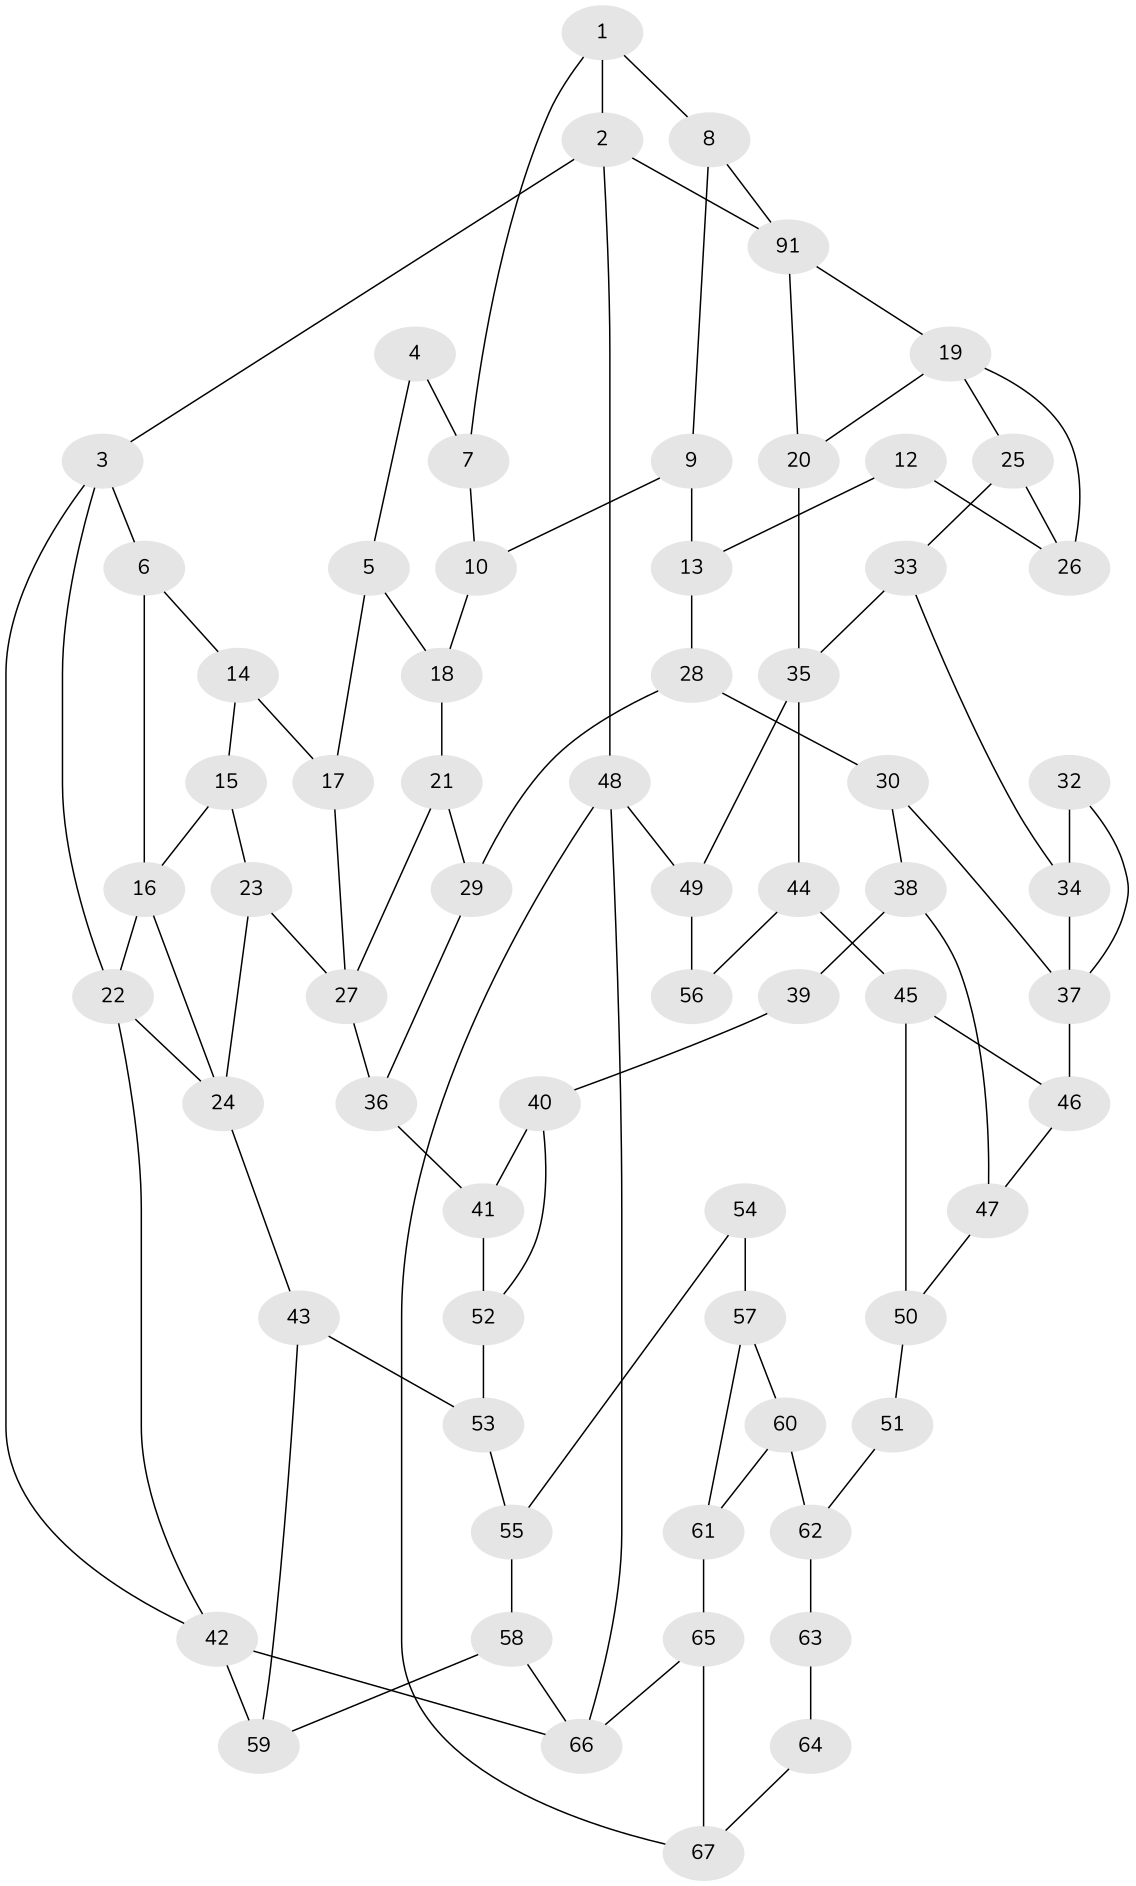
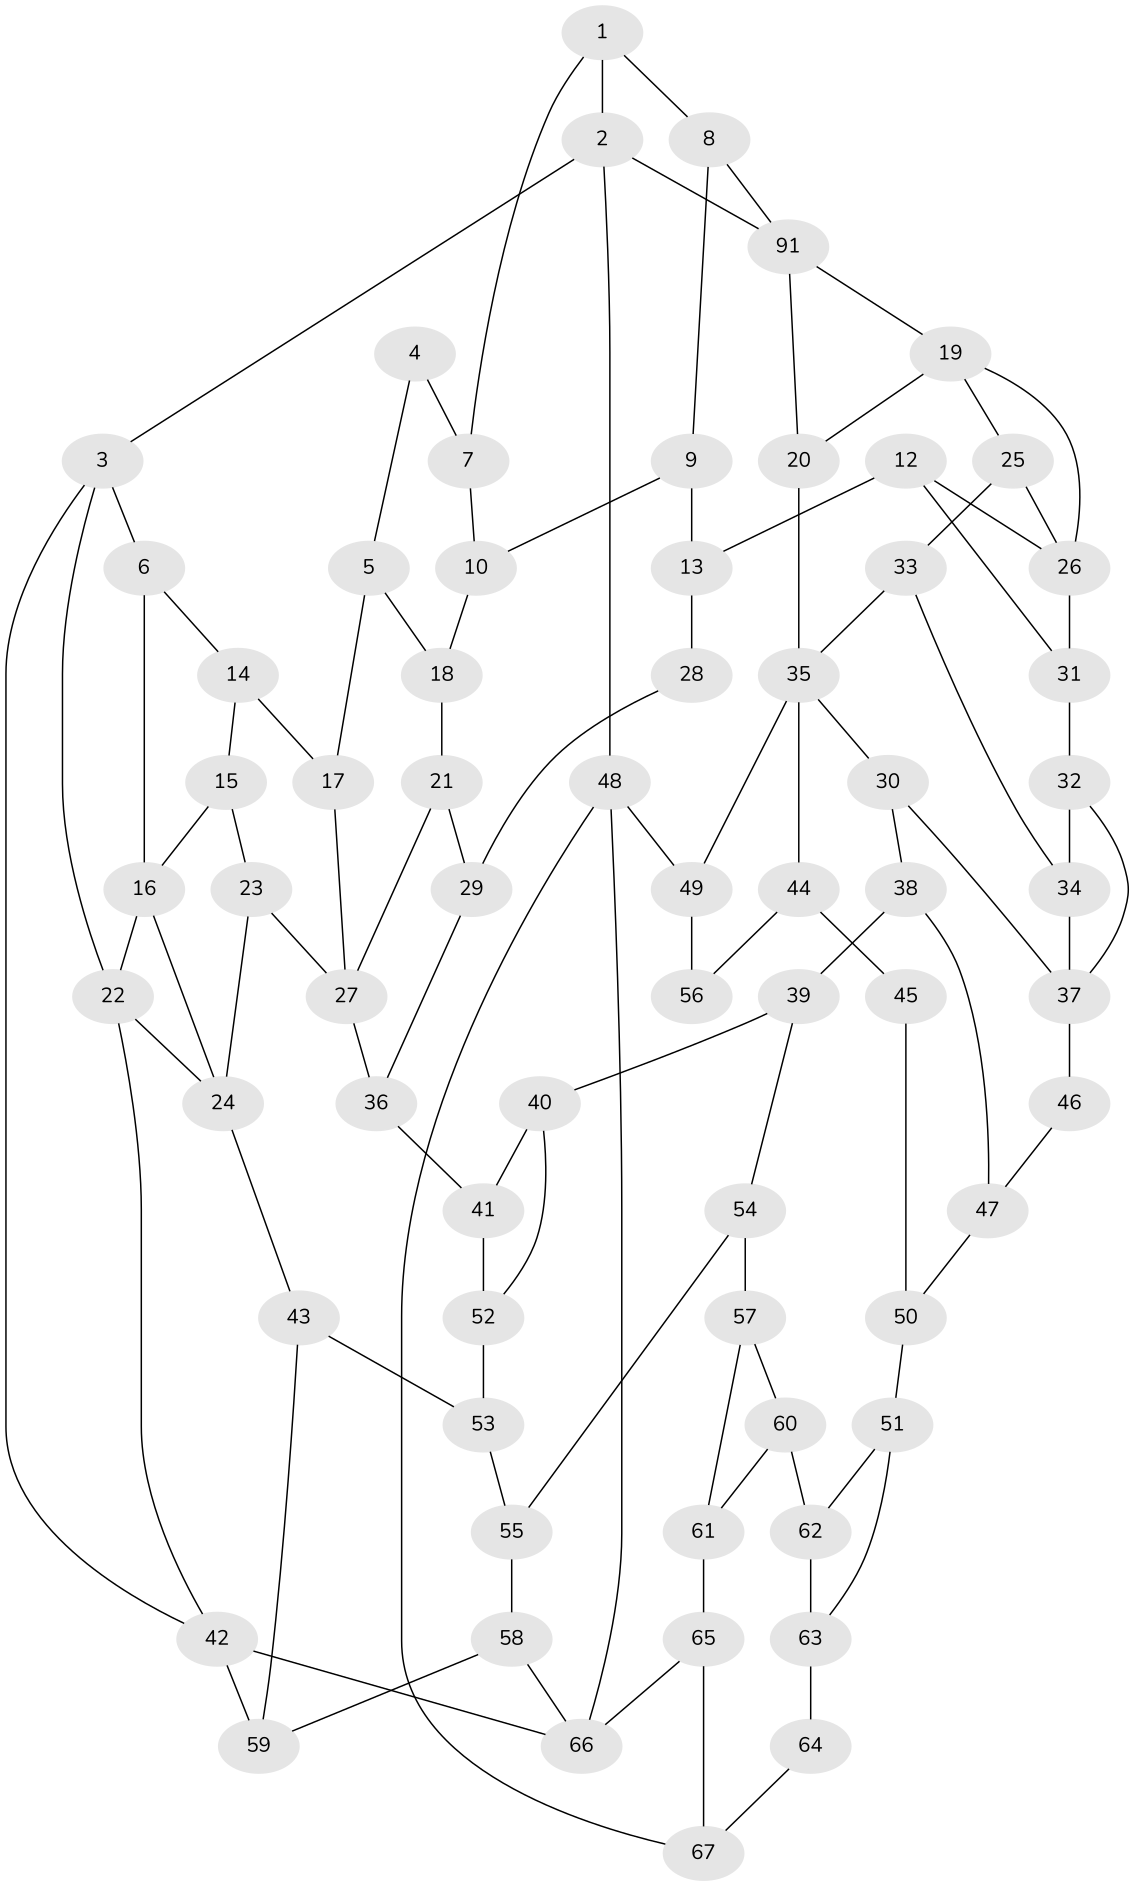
none -> (1070, 675)
(787, 727) -> (843, 729)
(991, 1052) -> none
none -> (772, 1104)
none -> (872, 1538)
